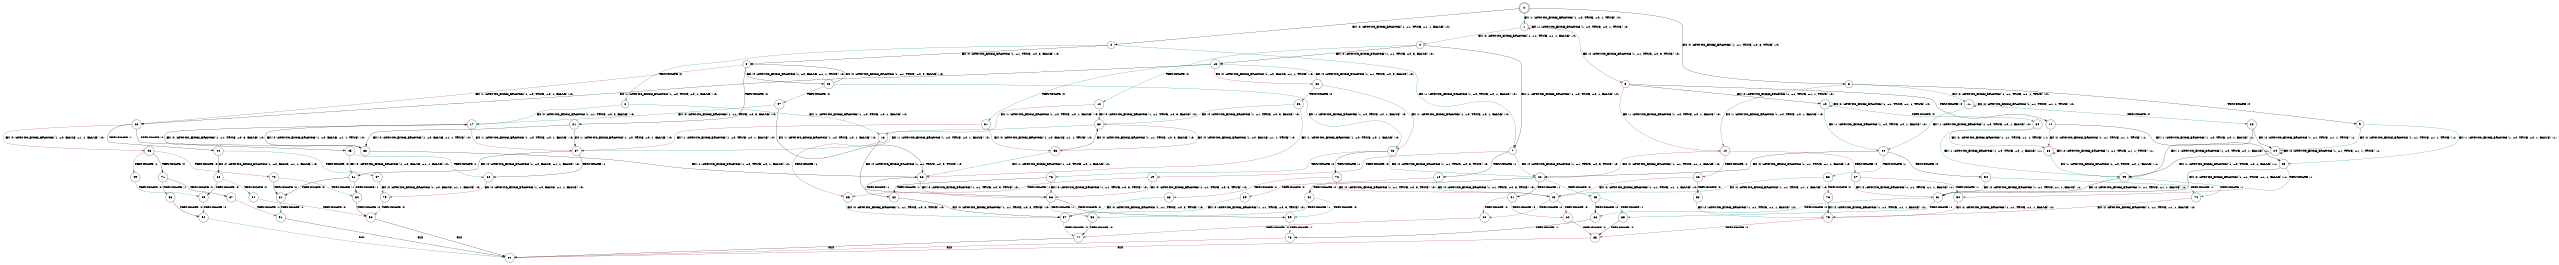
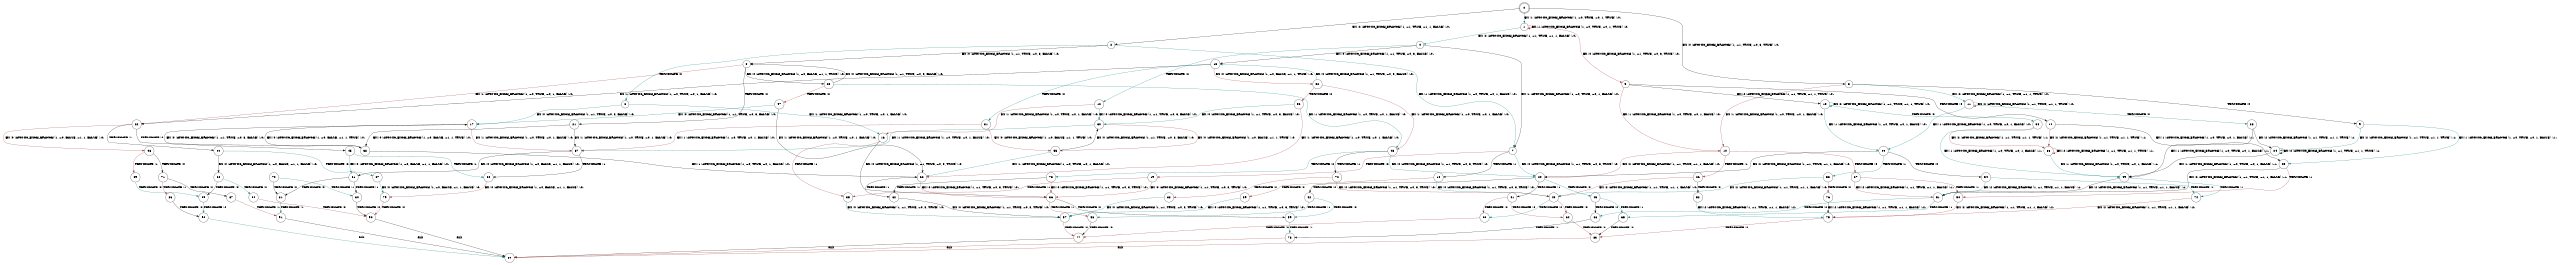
(208, 171) -> none
